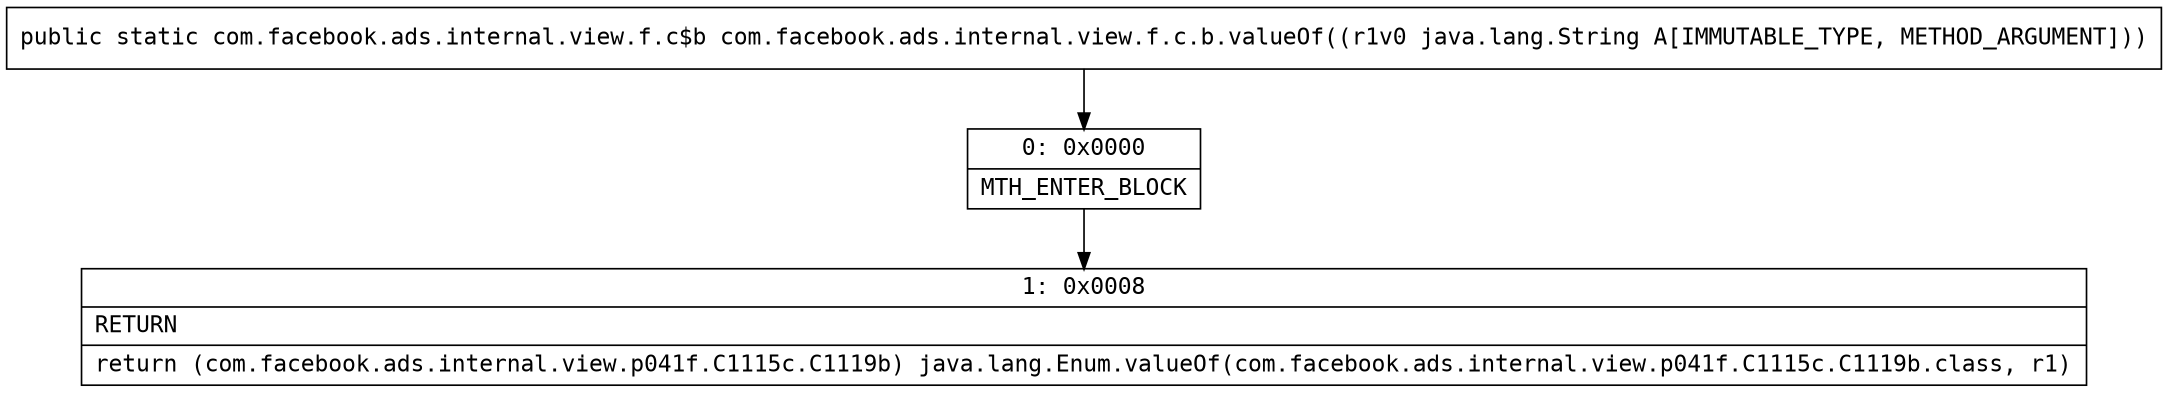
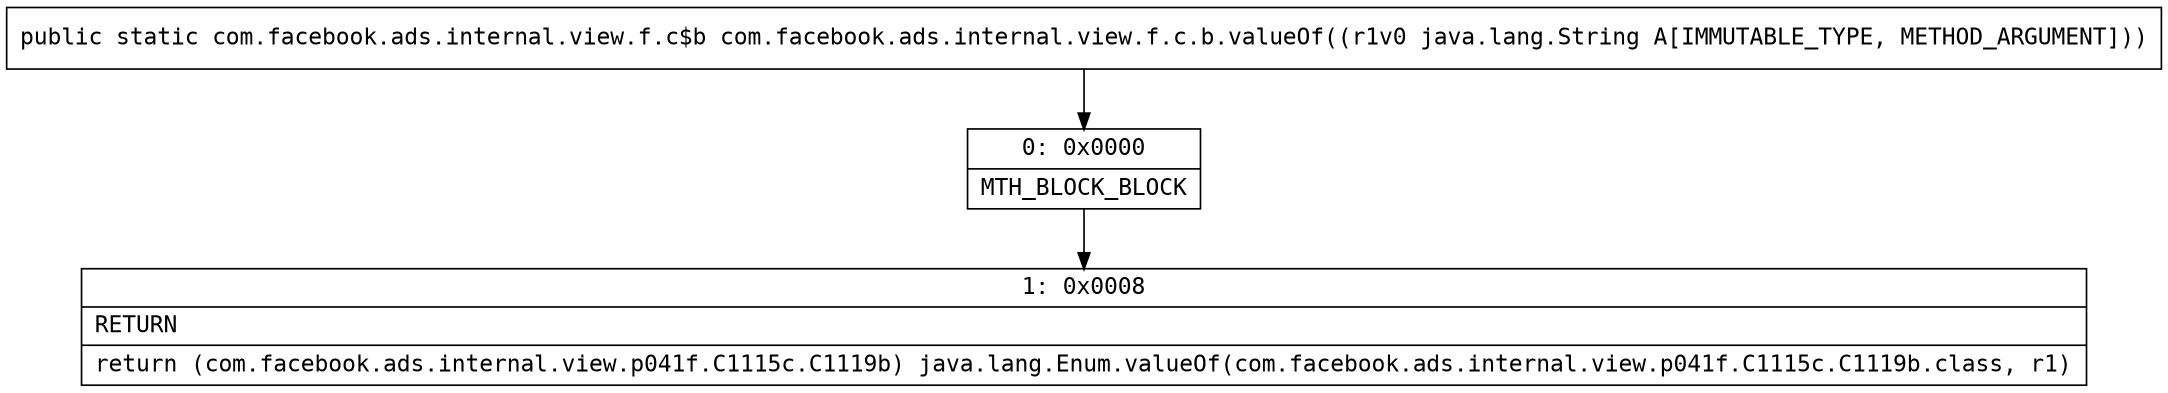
(1084, 188) -> (1084, 188)
